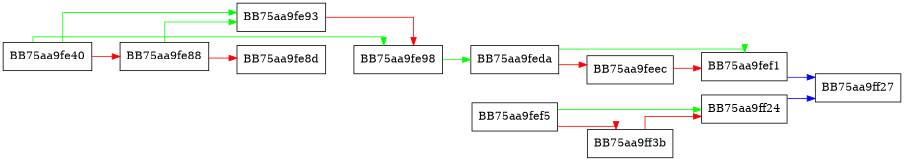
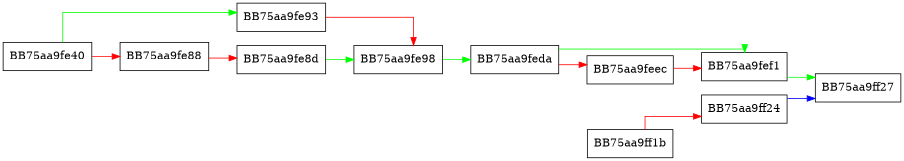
(187, 22) -> none
(206, 37) -> (336, 60)
(797, 77) -> (797, 77)
(515, 117) -> none
(630, 144) -> (630, 144)
